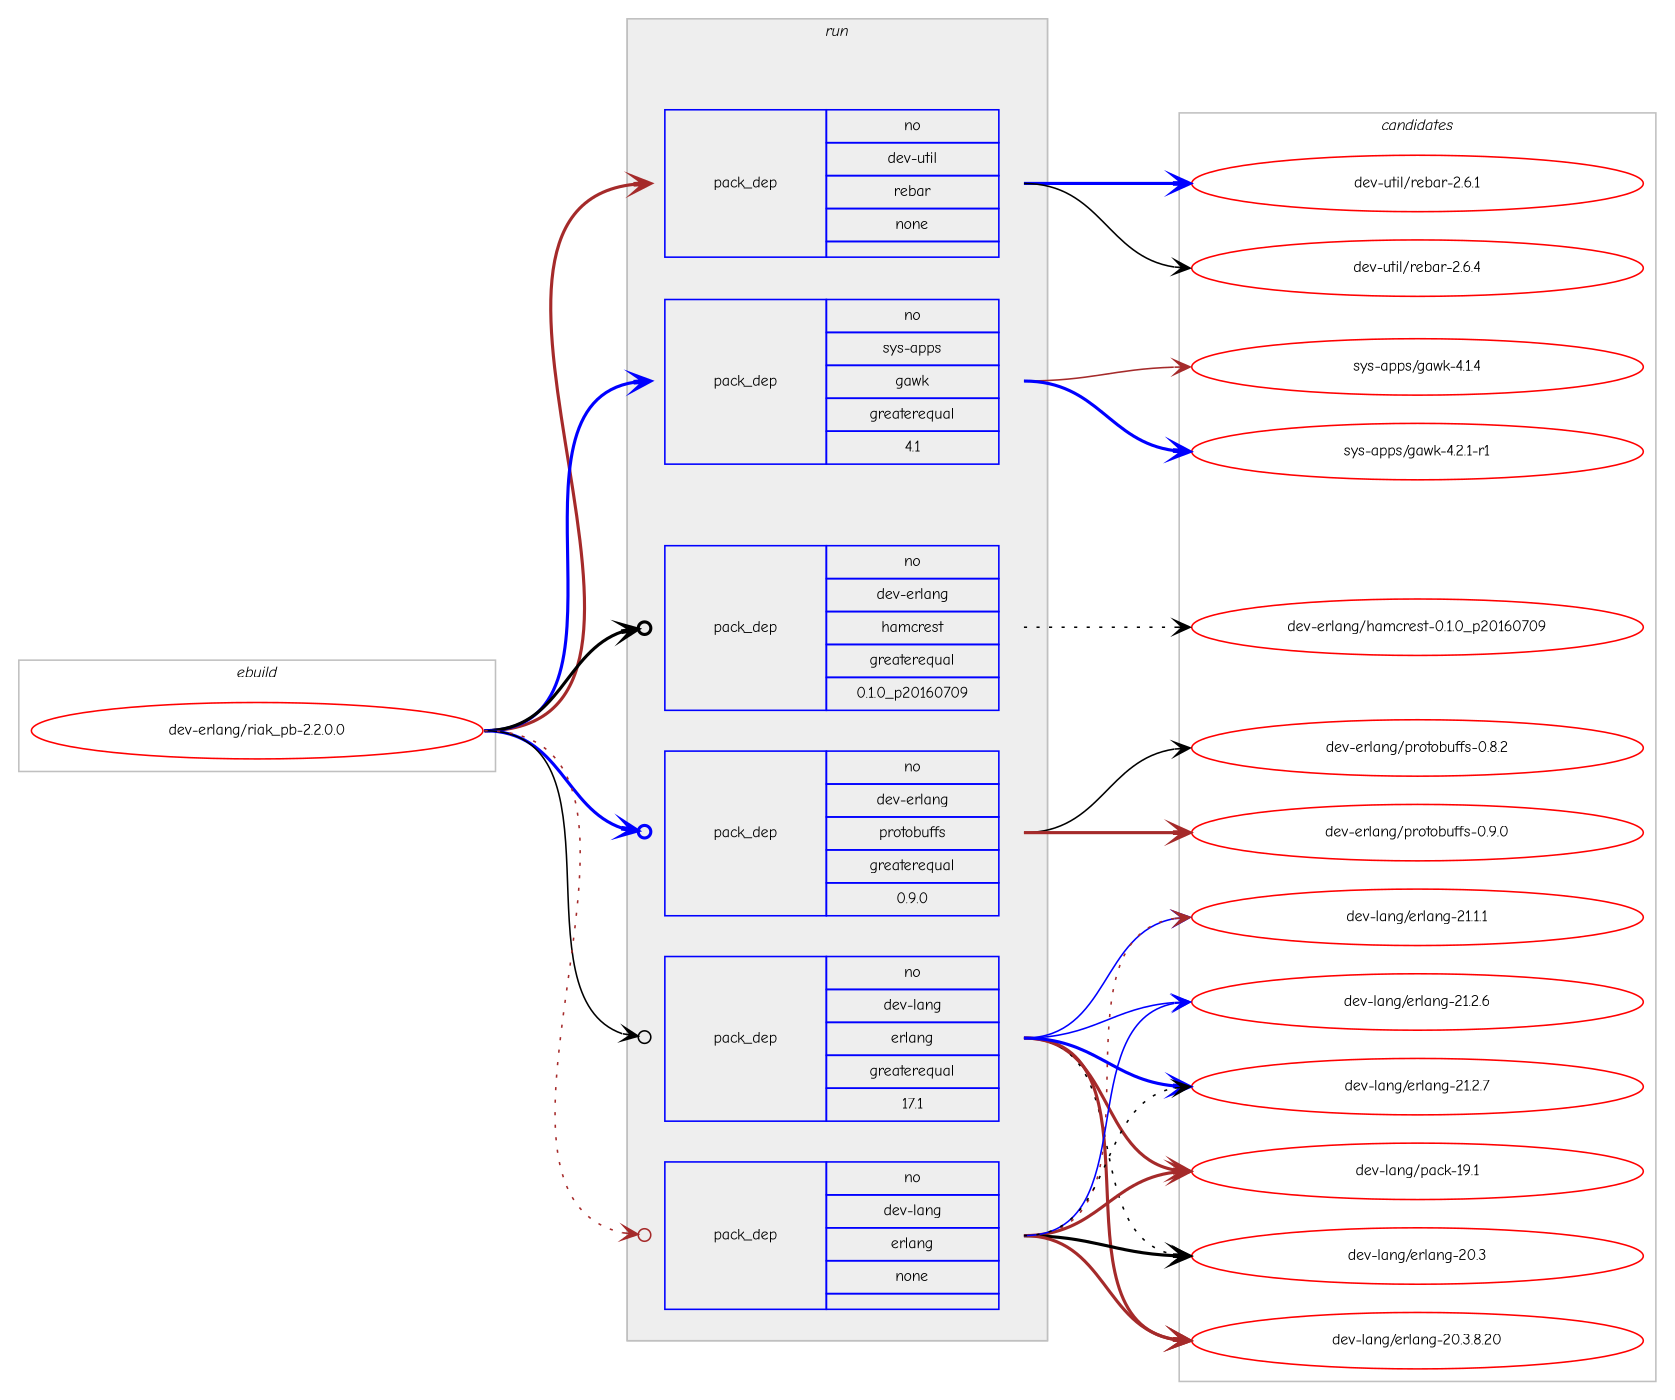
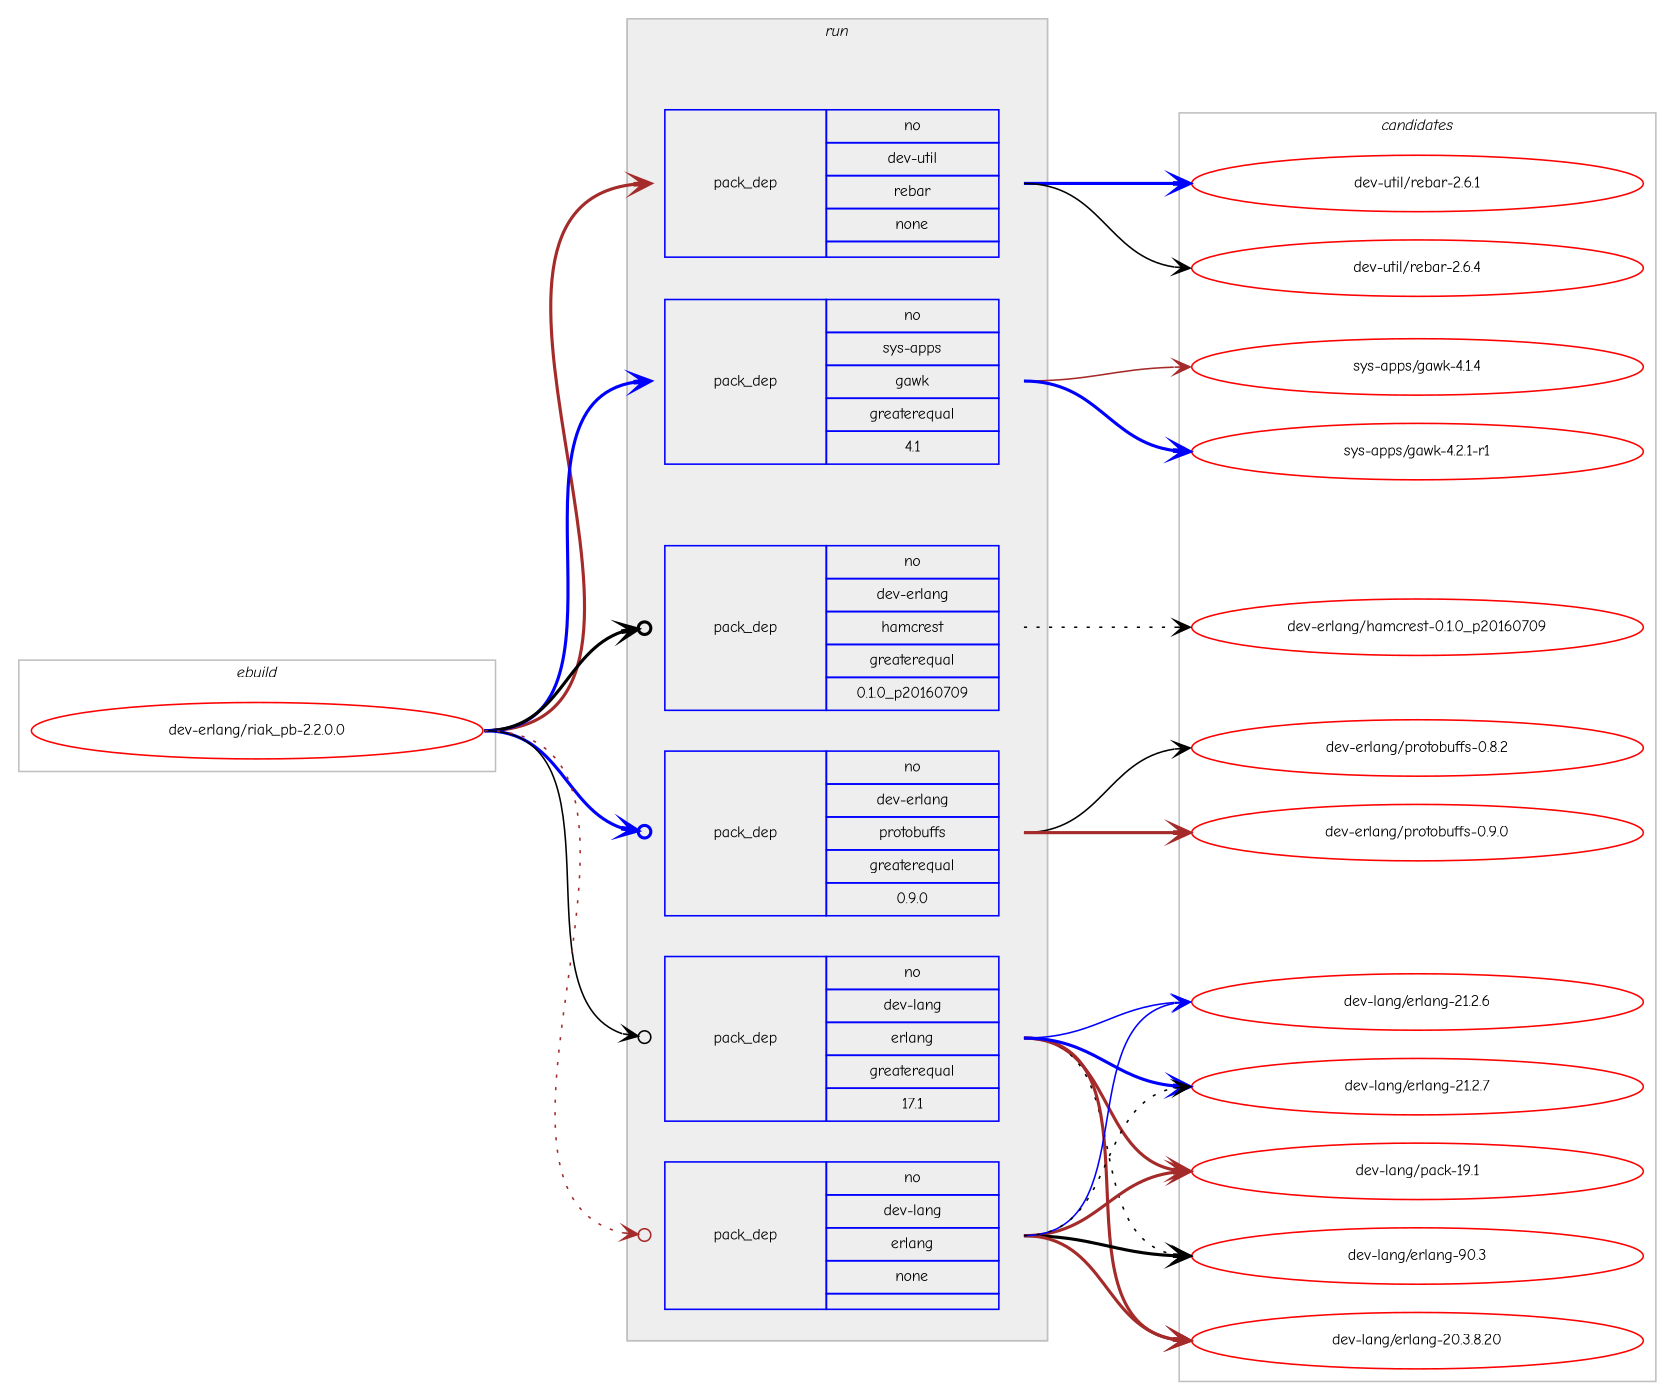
(1418, 917) -> none
(1418, 1256) -> (1418, 1256)
